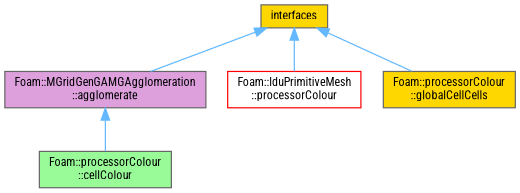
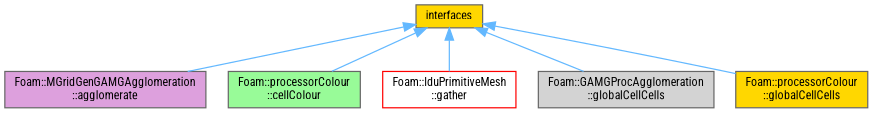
(294, 90) -> (449, 90)
none -> (626, 90)
(105, 136) -> (374, 52)
